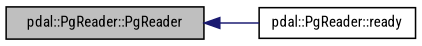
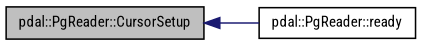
(105, 23) -> (105, 23)
